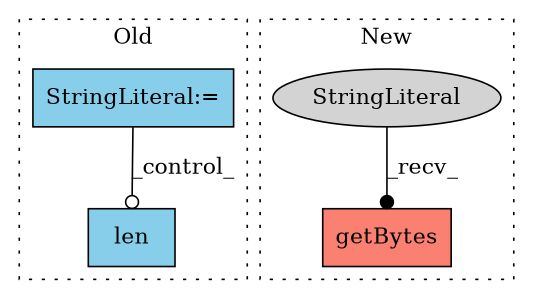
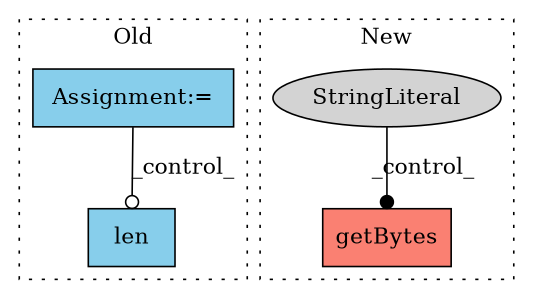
(133, 98) -> (133, 98)
(423, 168) -> (423, 168)
